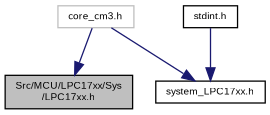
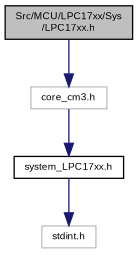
(211, 17) -> (69, 237)
(86, 45) -> (69, 57)
(211, 48) -> (69, 196)
